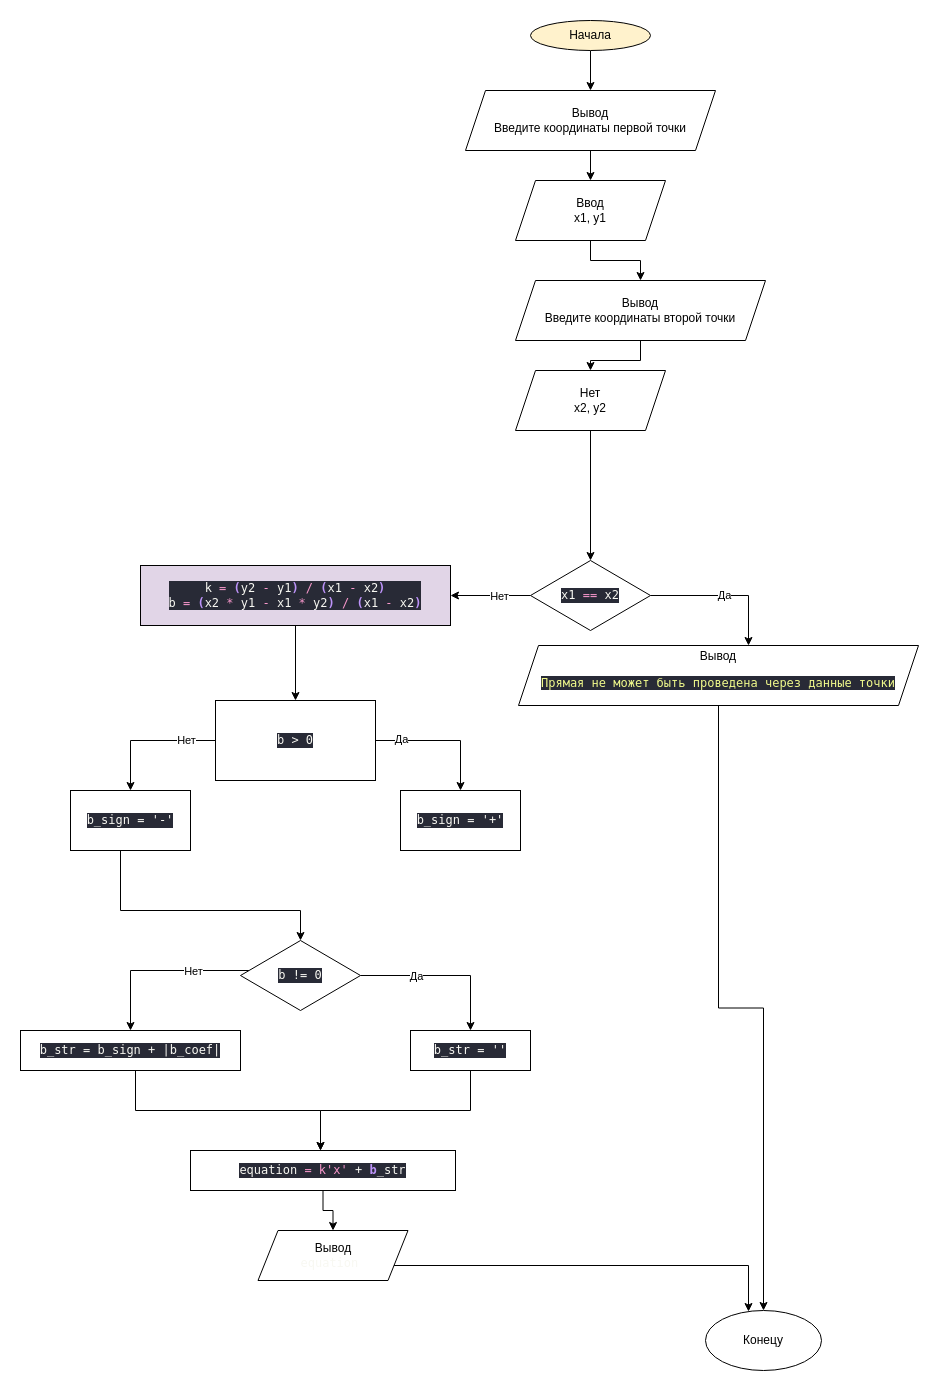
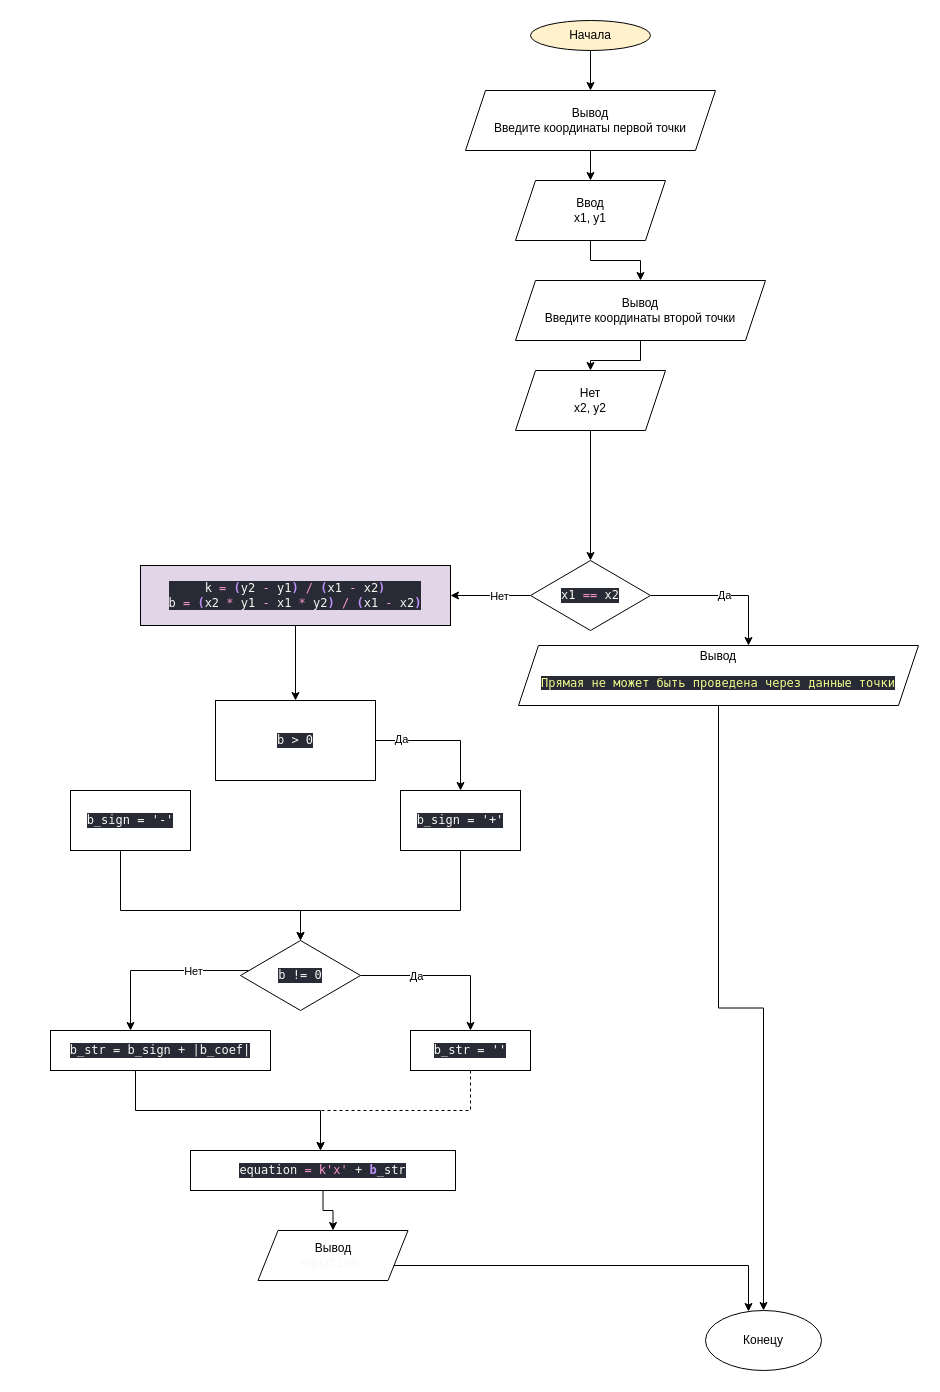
(152, 741) -> none
none -> (412, 911)
(131, 1051) -> (161, 1051)
(416, 1111) -> (416, 1111)
